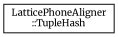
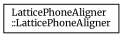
(59, 19) -> (61, 19)
